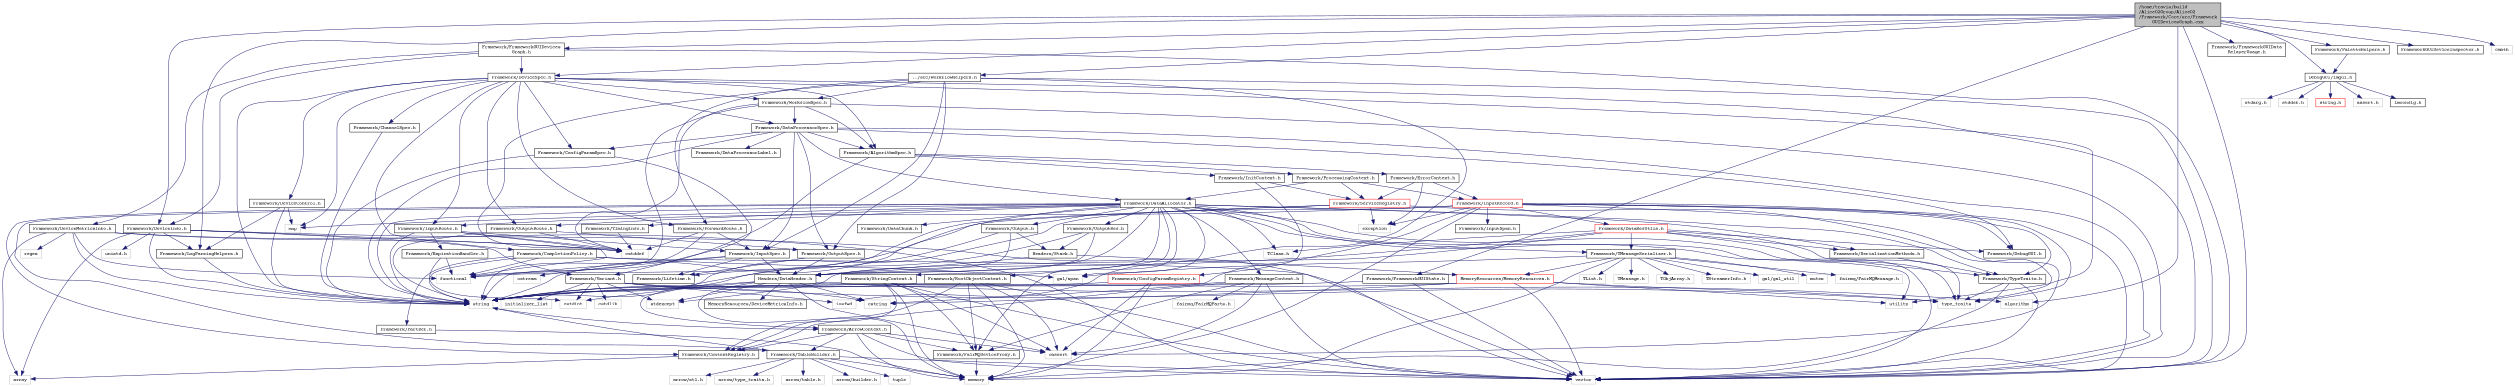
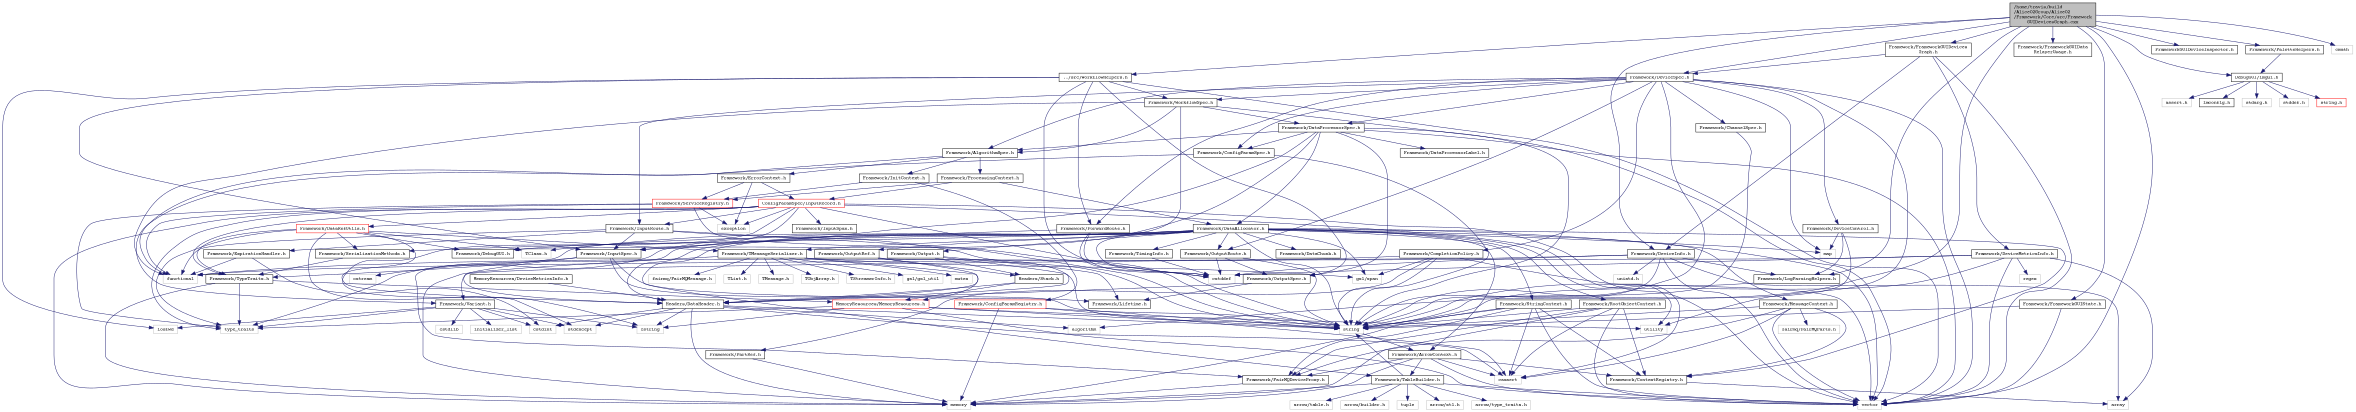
(1488, 203) -> (801, 203)
(772, 290) -> (596, 290)
(1940, 357) -> (550, 291)
